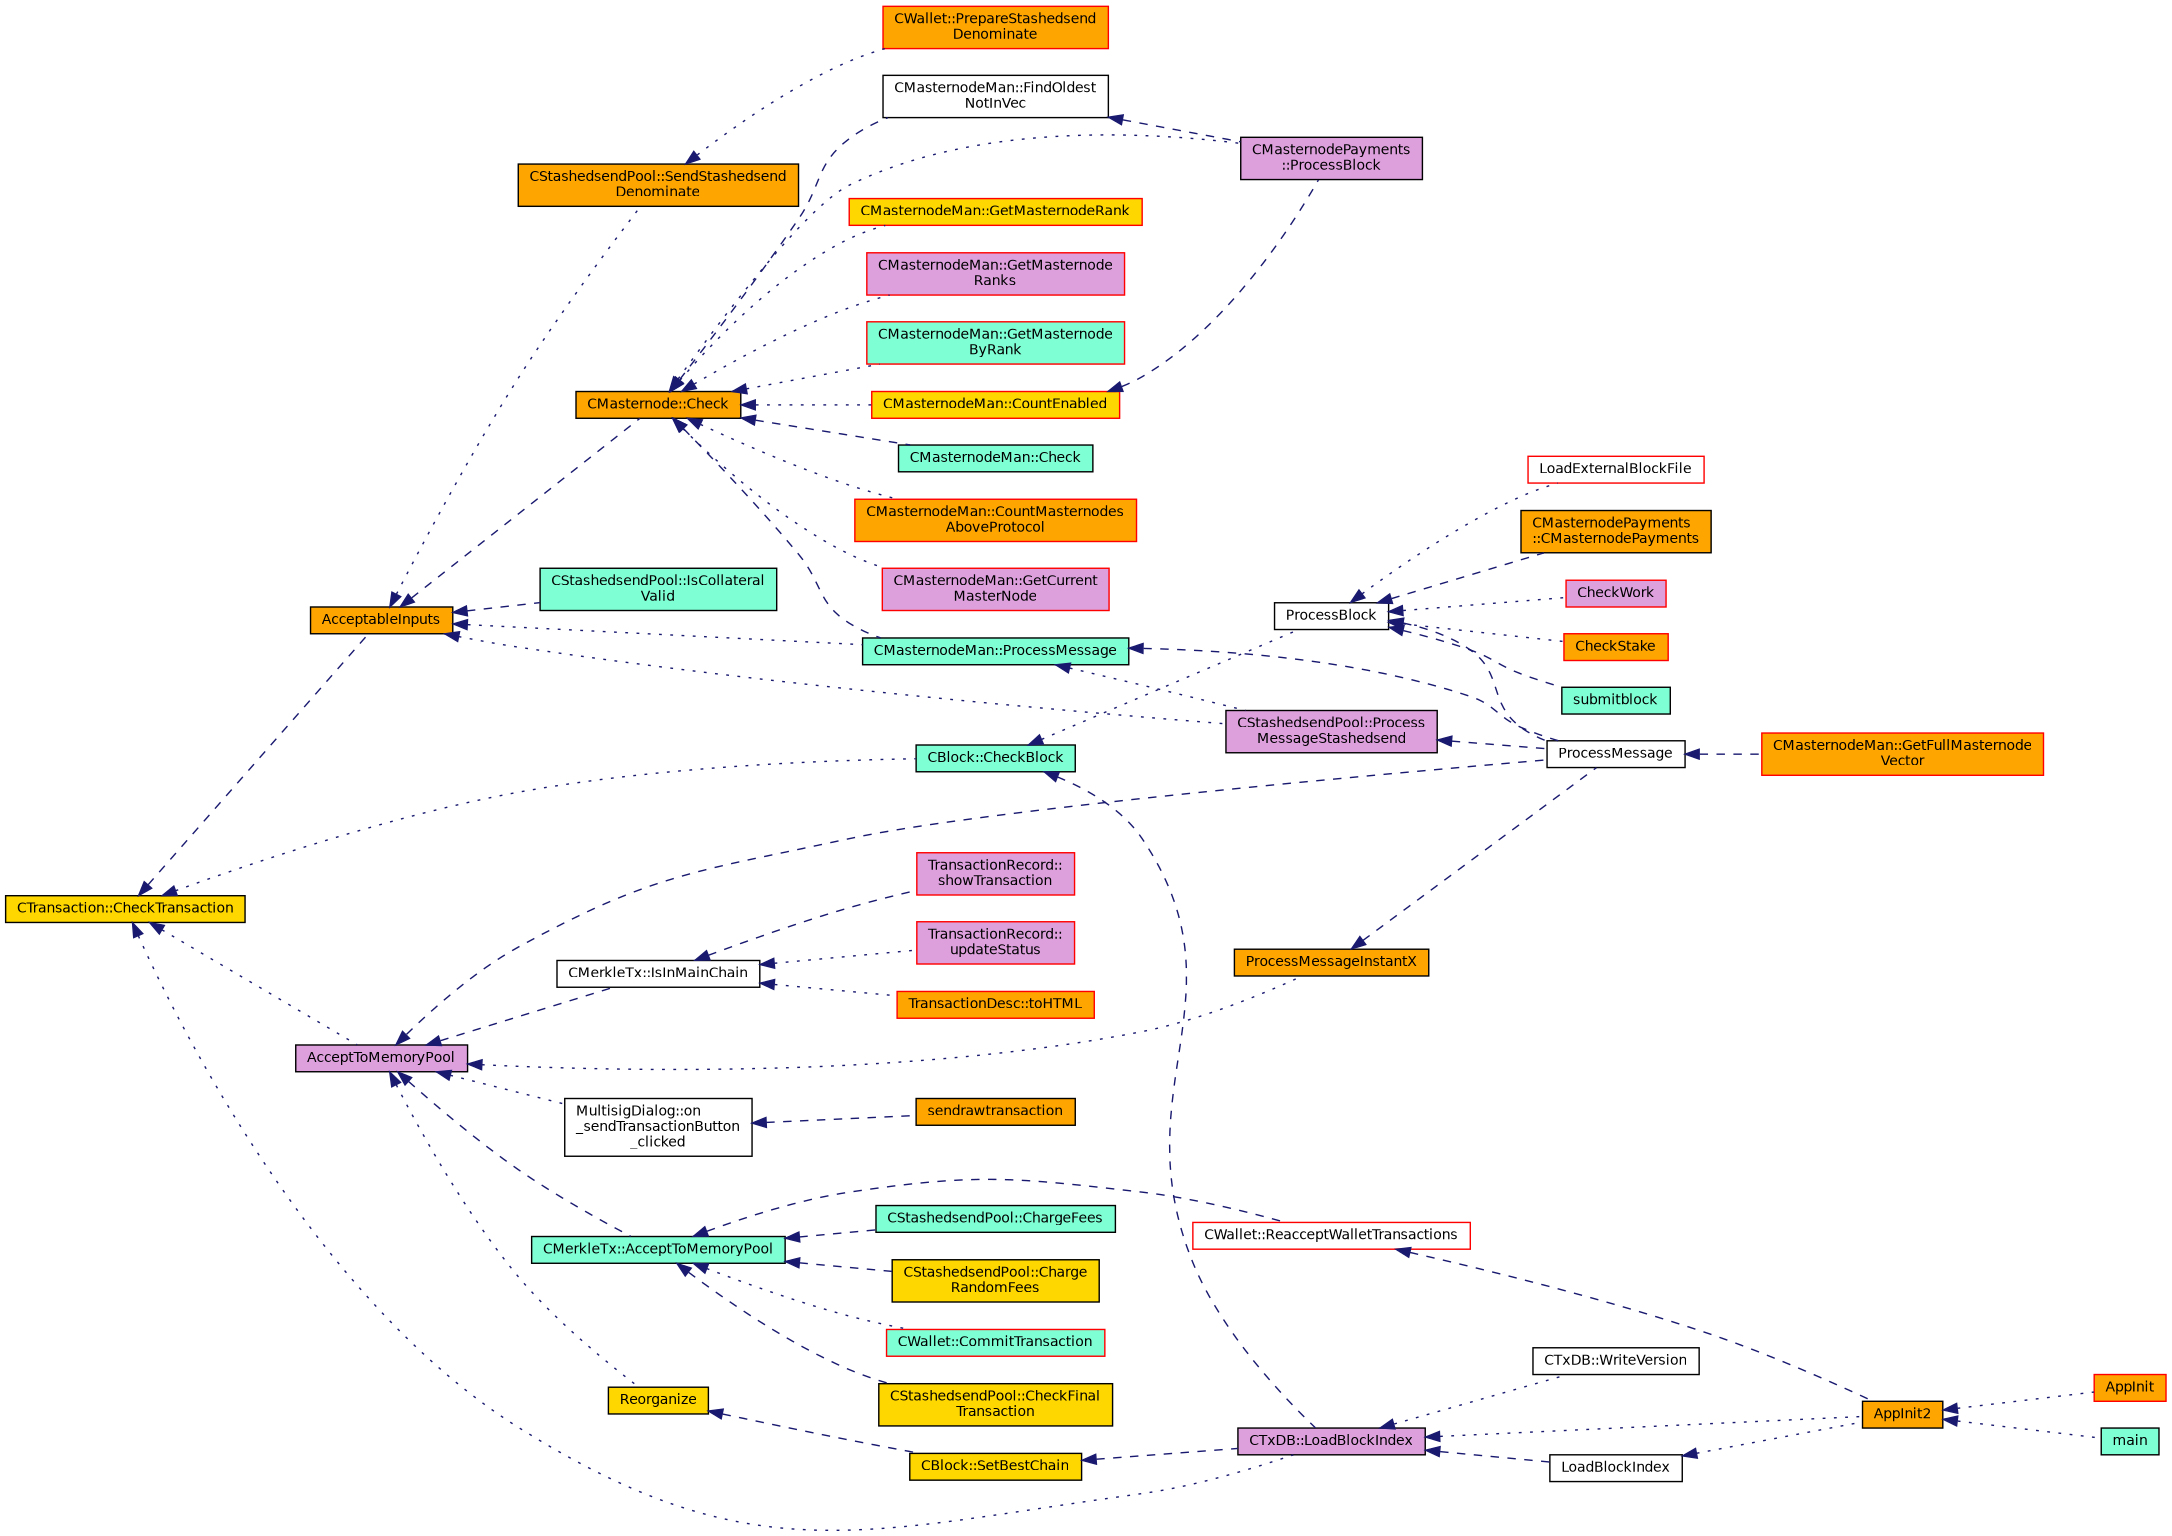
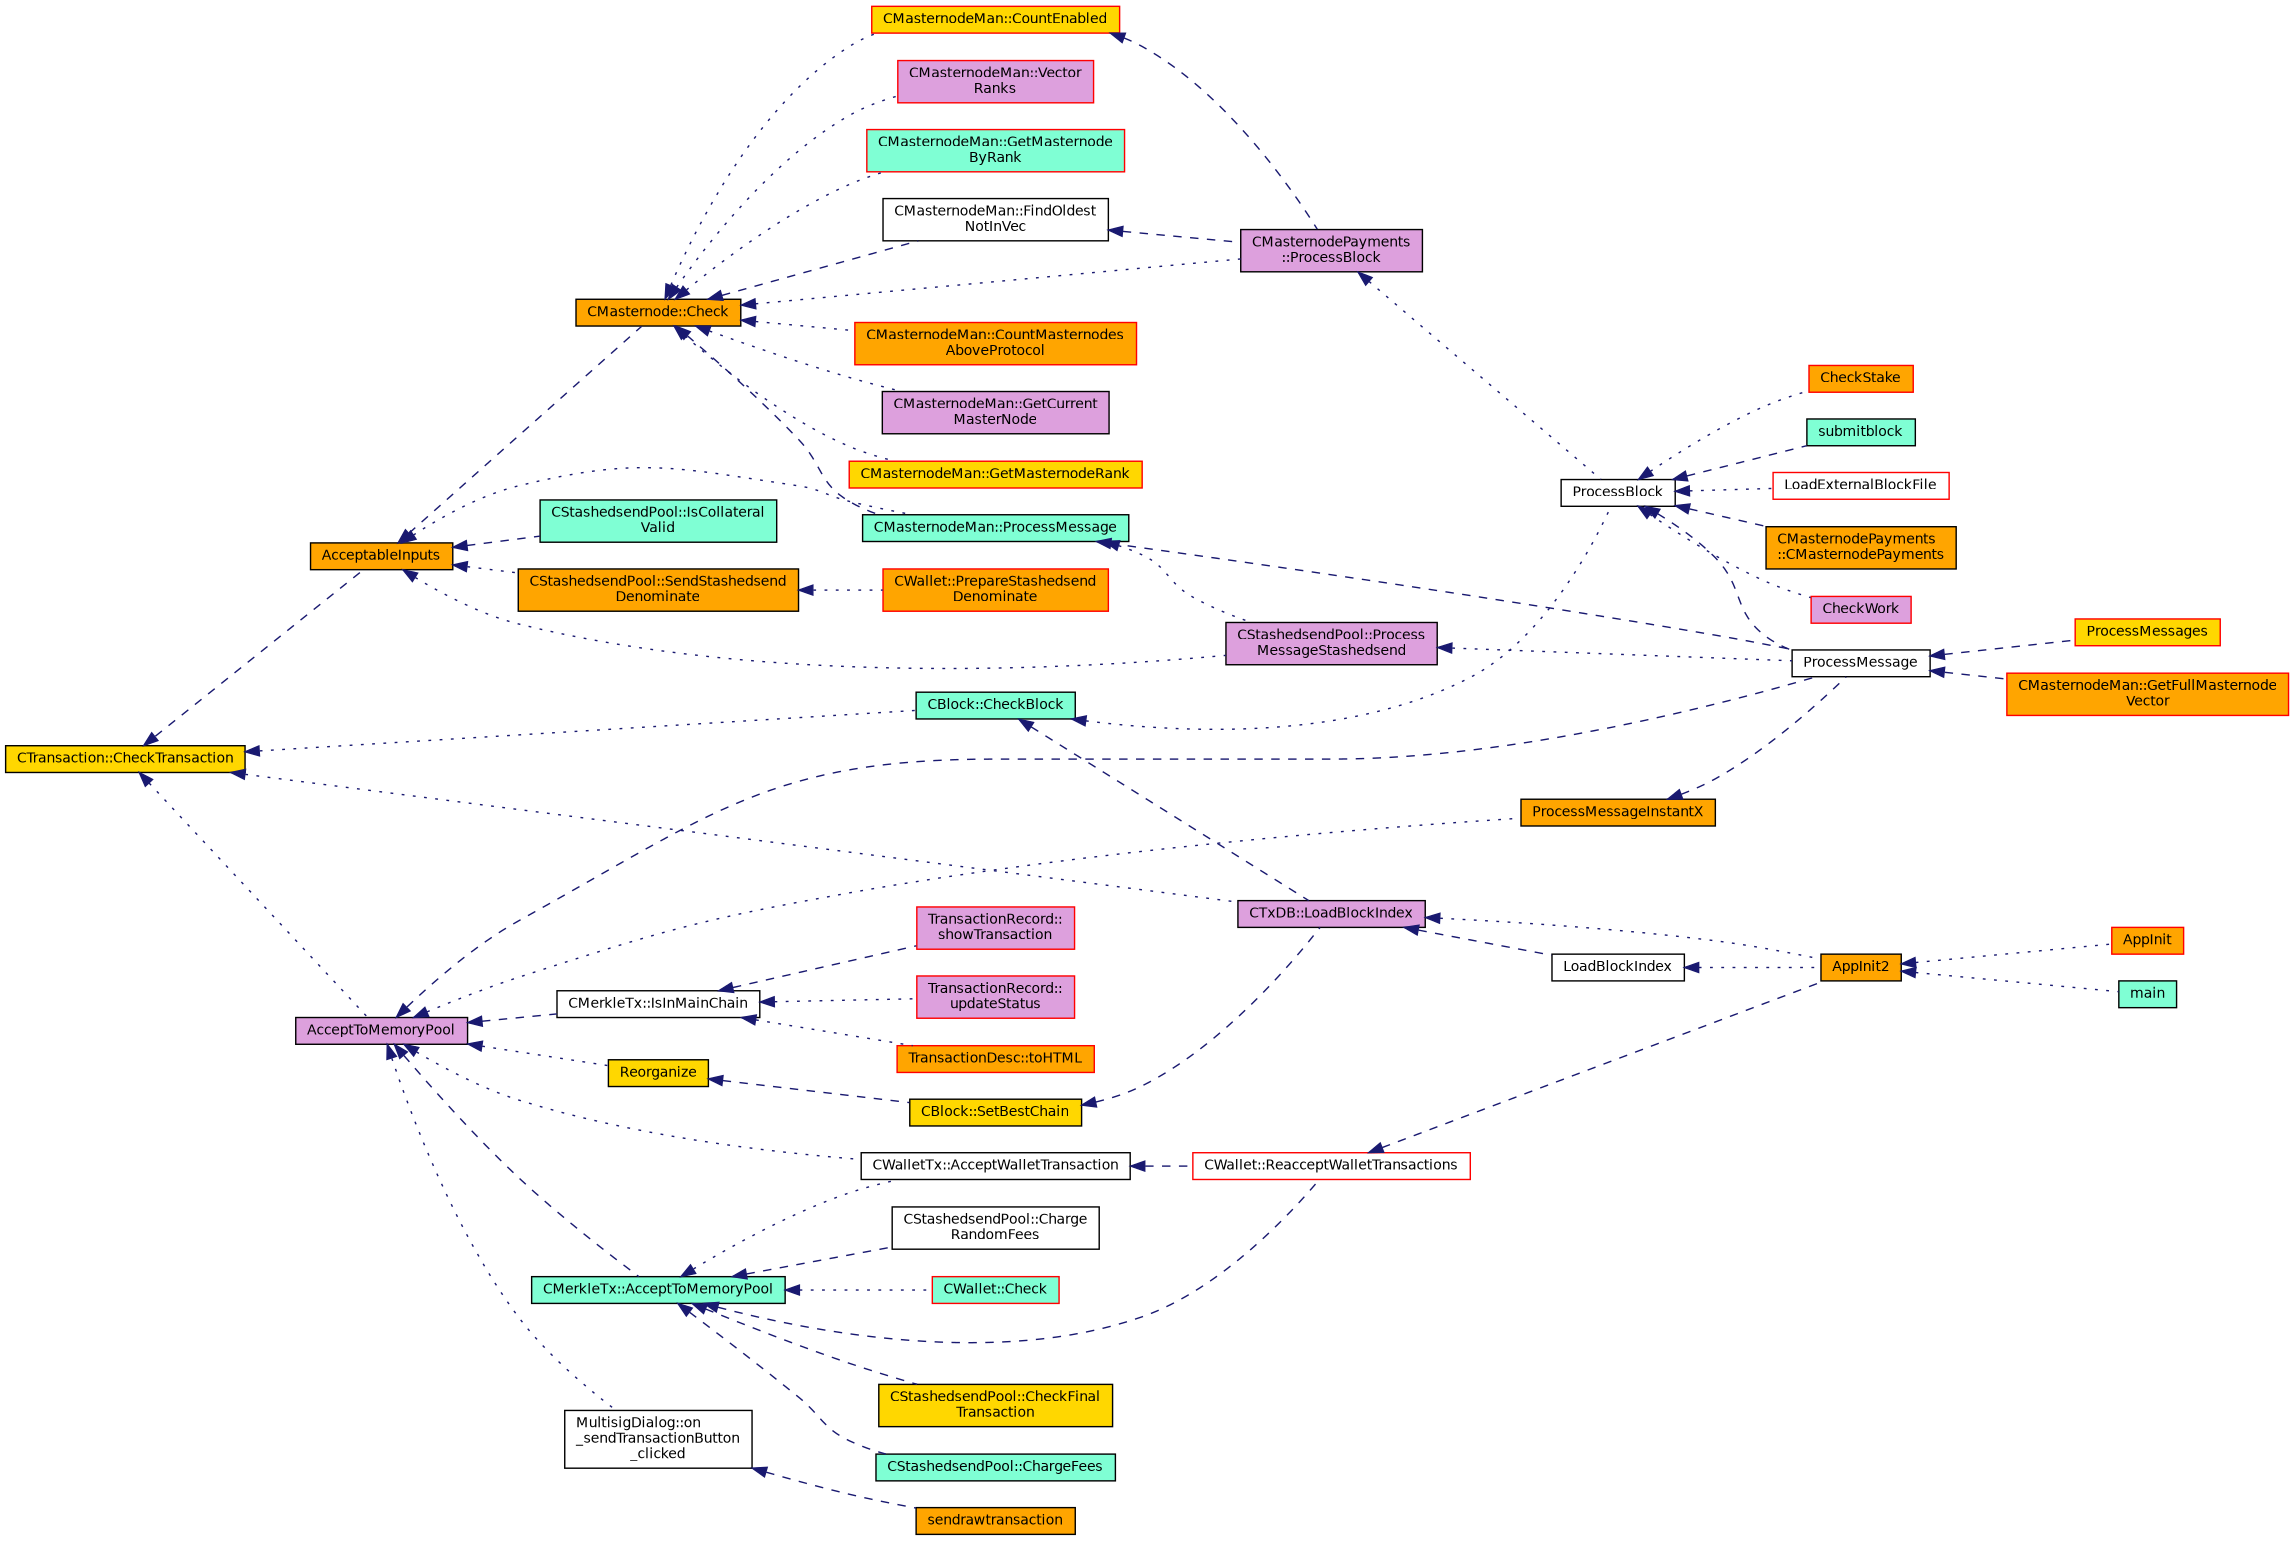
(996, 274) -> (996, 82)
none -> (1485, 380)
(996, 458) -> none
(996, 589) -> (996, 413)
none -> (2148, 632)
(1499, 745) -> (1622, 654)
none -> (996, 1166)
(996, 1281) -> (996, 1228)
(996, 1343) -> (996, 1290)
(1616, 1361) -> none
